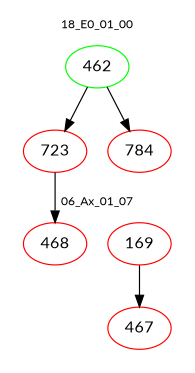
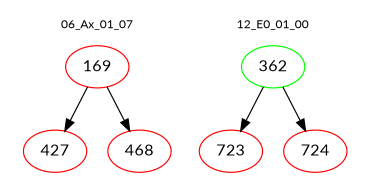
(97, 25) -> (273, 25)
(97, 67) -> (273, 67)
(139, 151) -> (315, 151)
(55, 198) -> (116, 104)
(139, 328) -> (55, 151)
